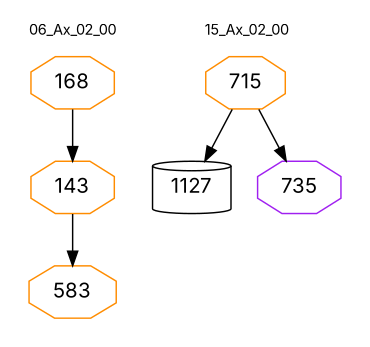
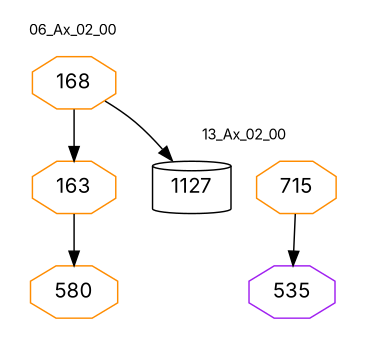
(247, 31) -> (244, 136)
(222, 129) -> (136, 123)
(73, 187) -> (74, 187)
(299, 187) -> (292, 292)
(73, 292) -> (74, 292)
